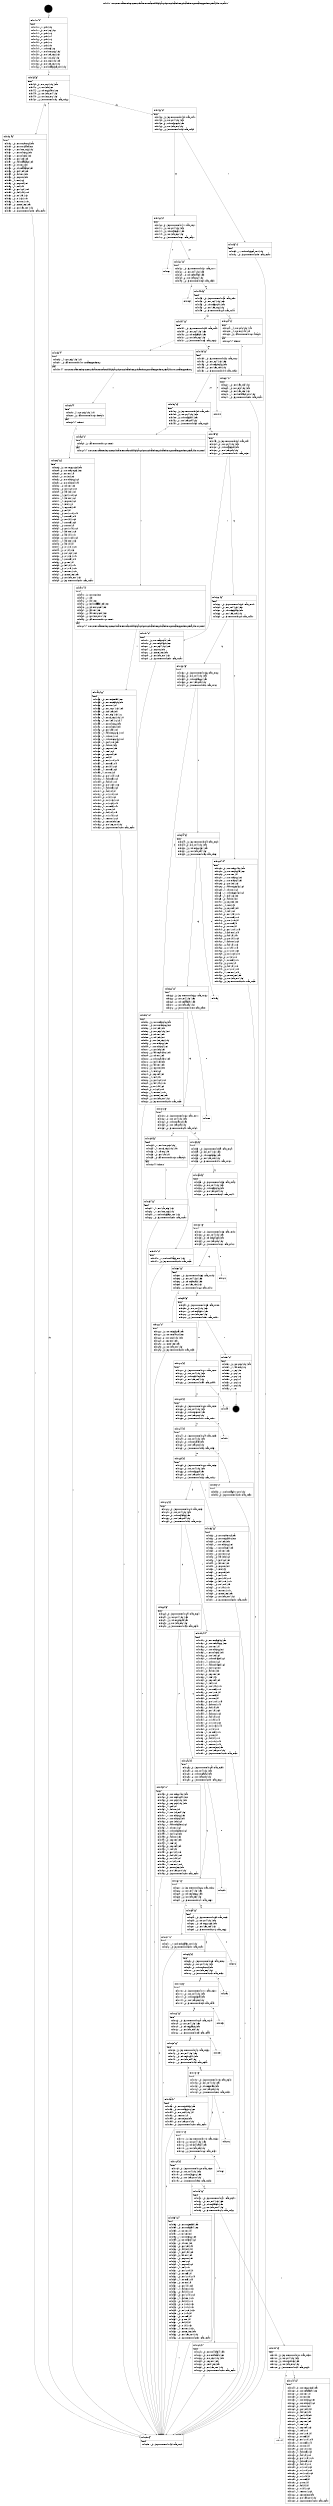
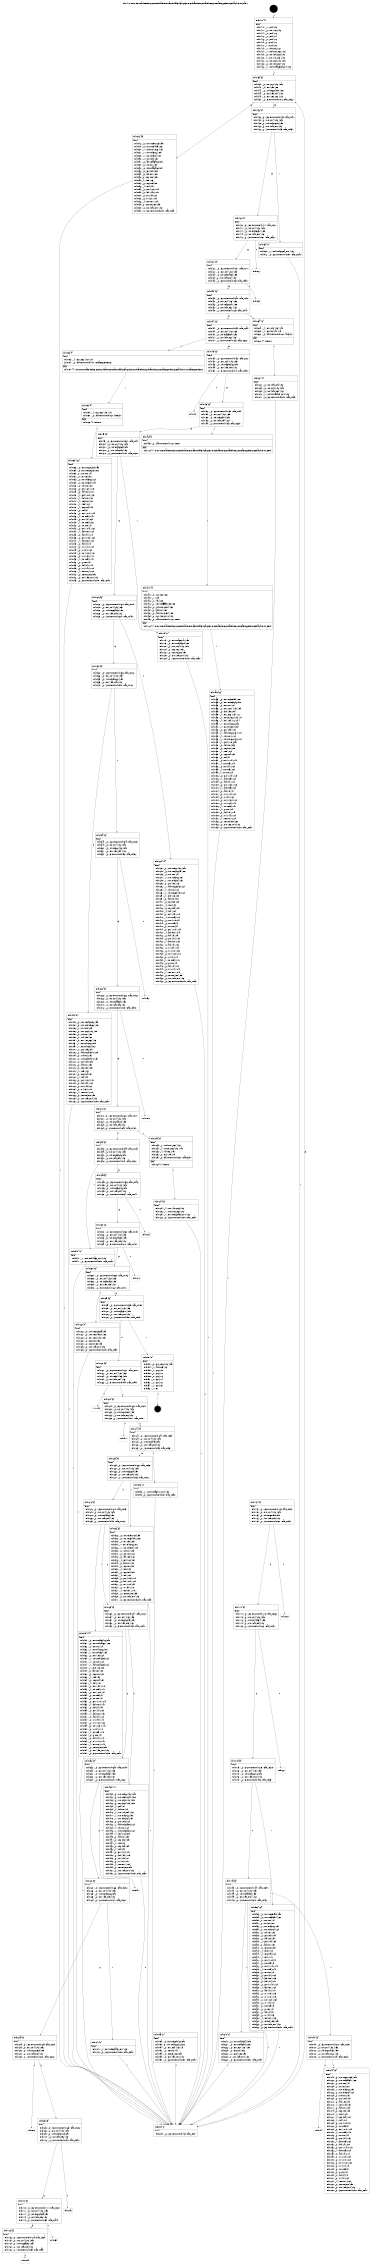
none -> (146, 1235)
(188, 2053) -> none
